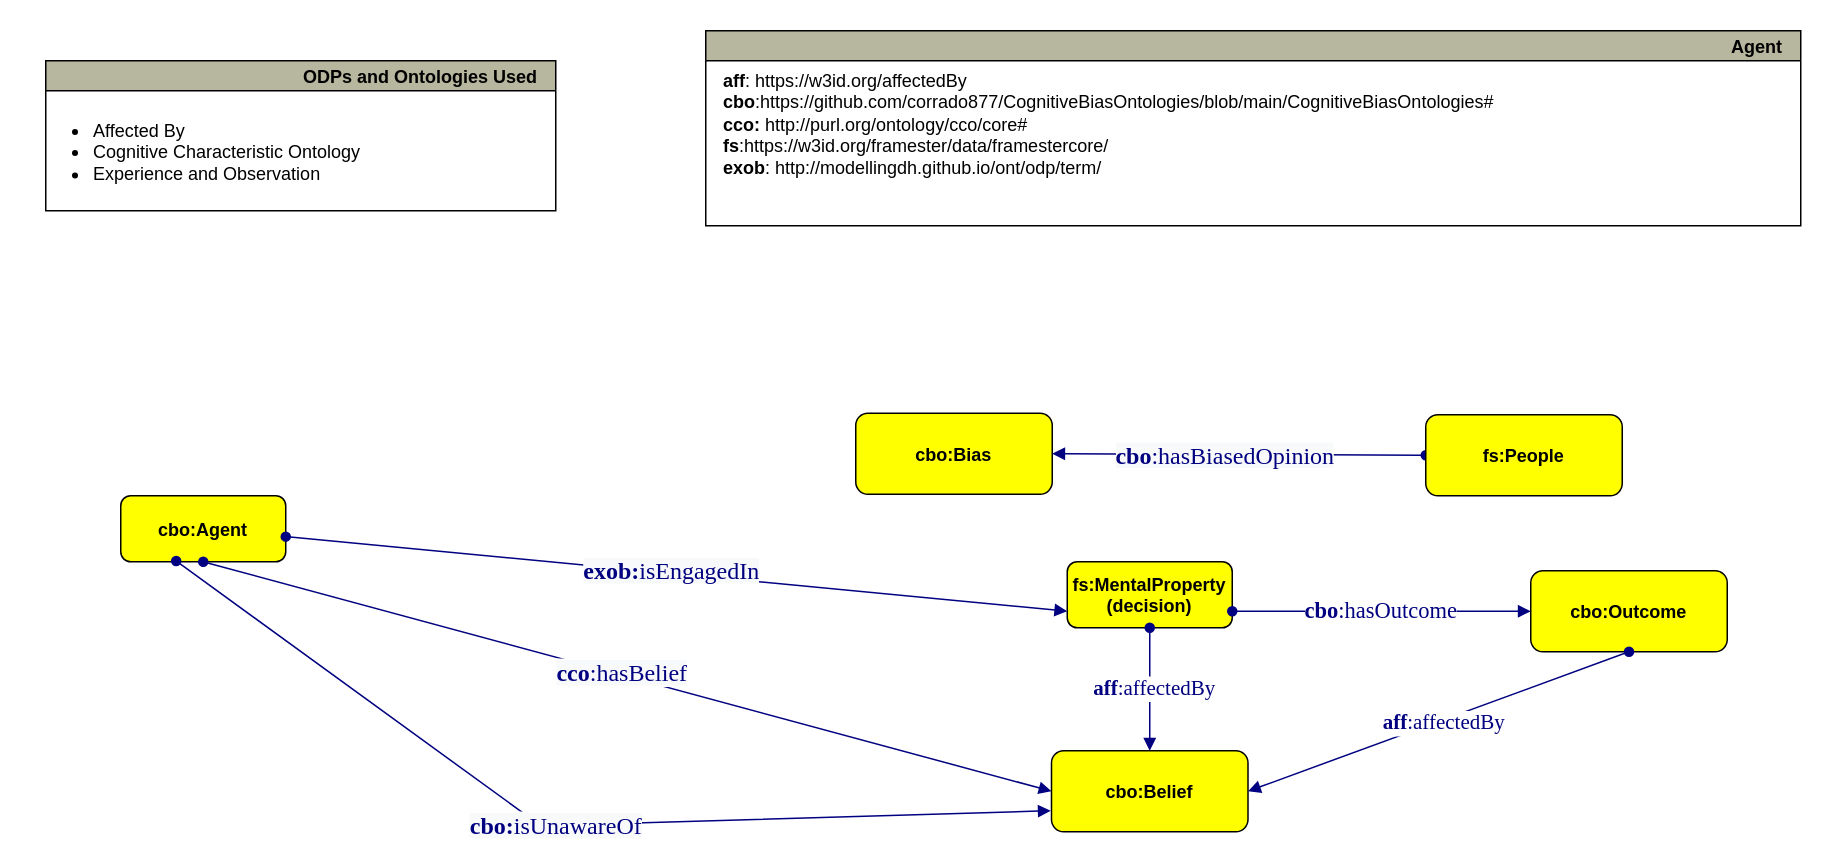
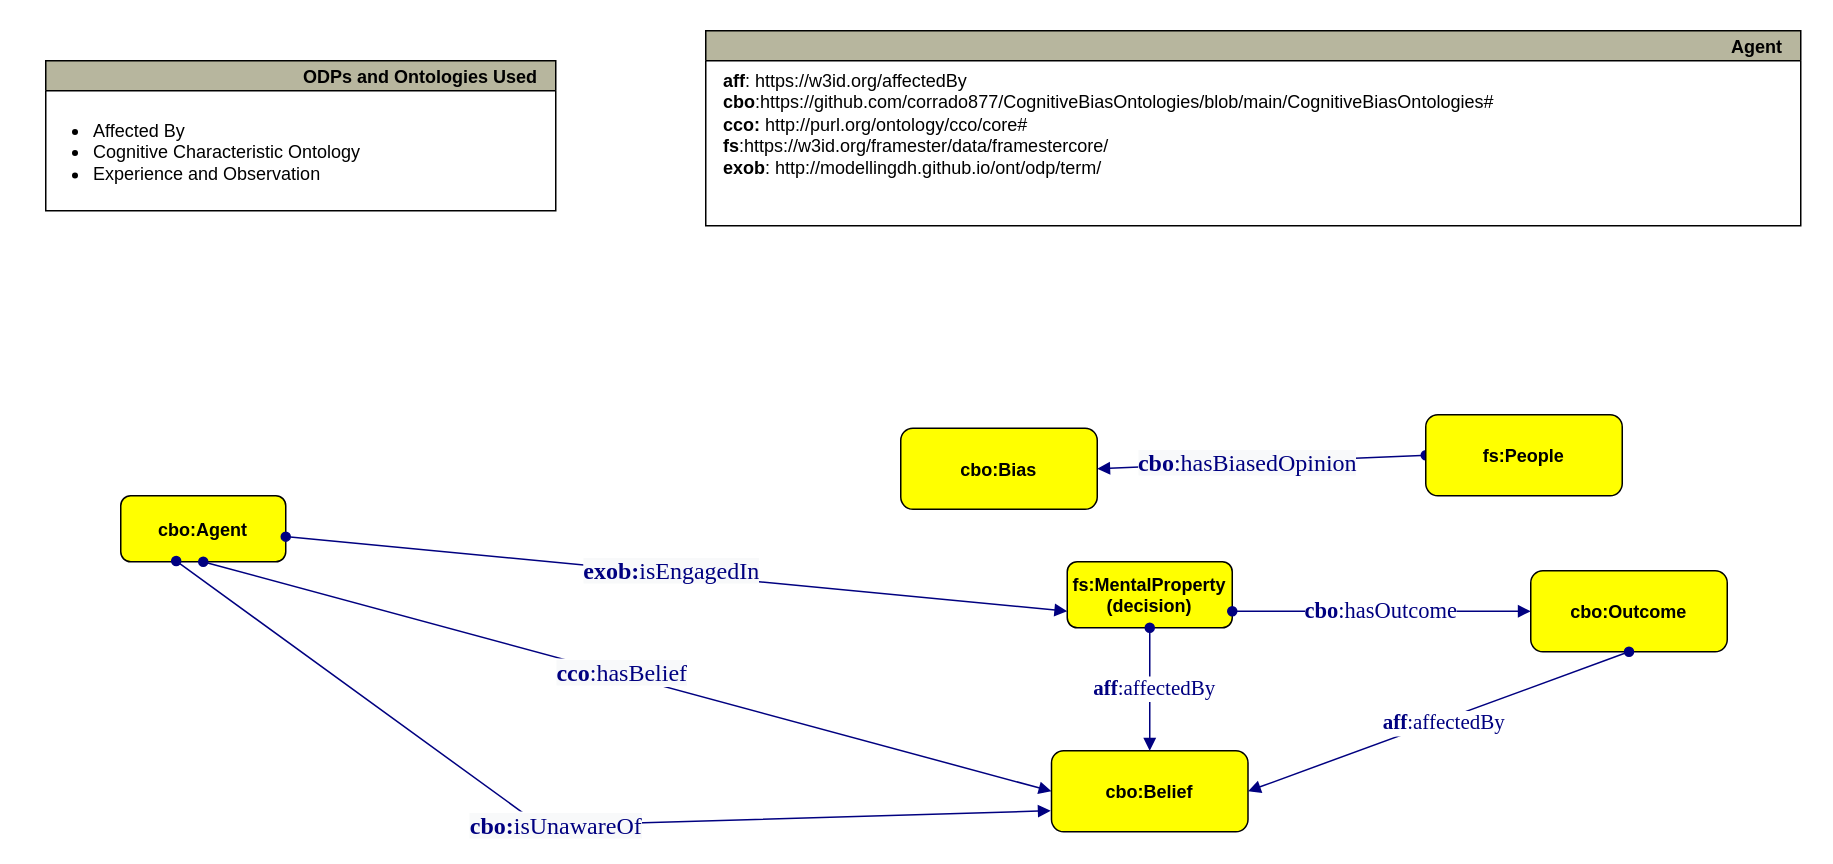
(954, 454) -> (999, 469)
